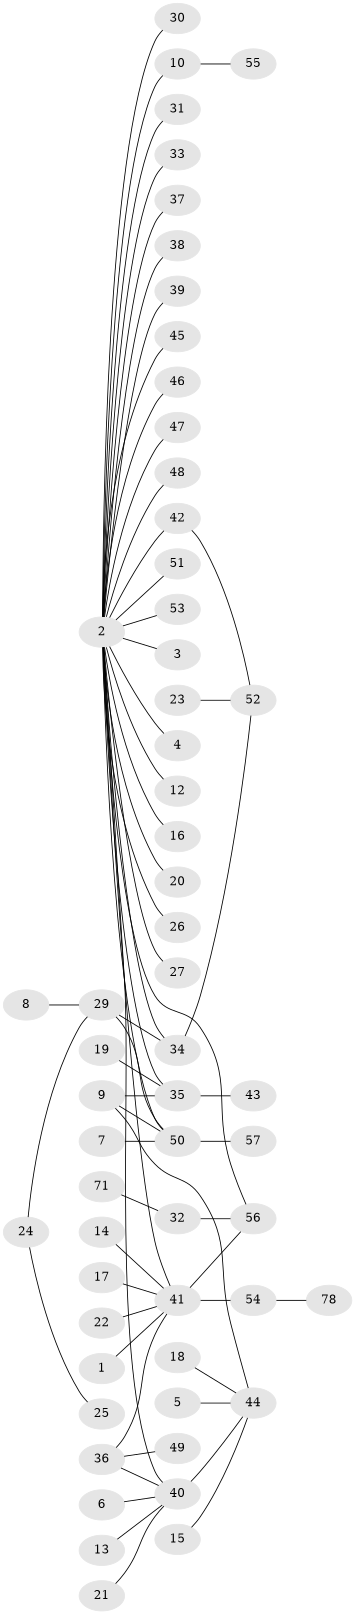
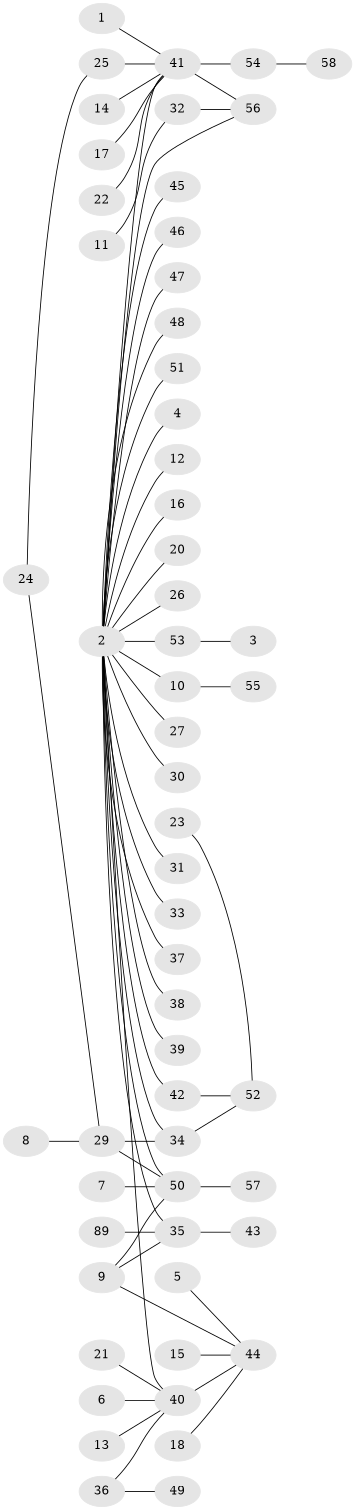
(140, 643) -> (216, 641)
(102, 1050) -> (102, 1232)
(102, 1187) -> (102, 246)
(329, 1300) -> (329, 64)
(142, 1381) -> (140, 64)
